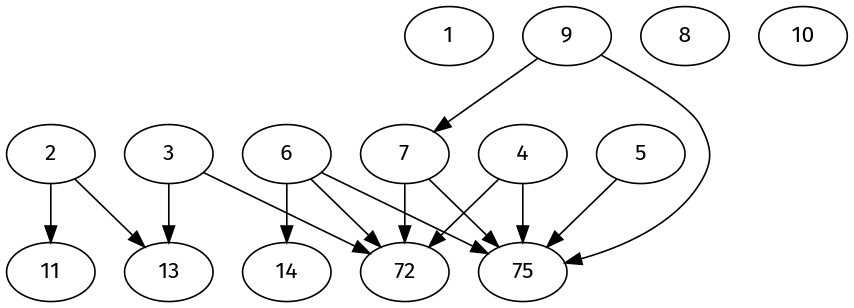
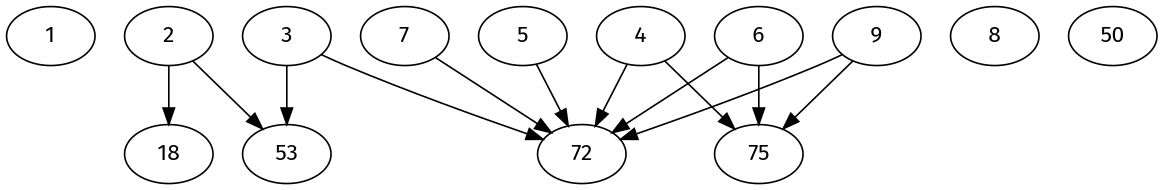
(803, 36) -> (1113, 36)
(493, 90) -> (740, 96)
(456, 206) -> none
(588, 207) -> (549, 88)
(51, 272) -> (169, 154)
(169, 272) -> (287, 154)
(287, 272) -> none
